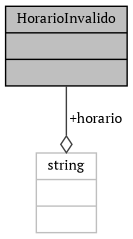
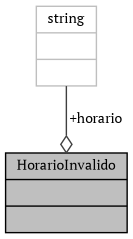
(66, 111) -> (66, 111)
